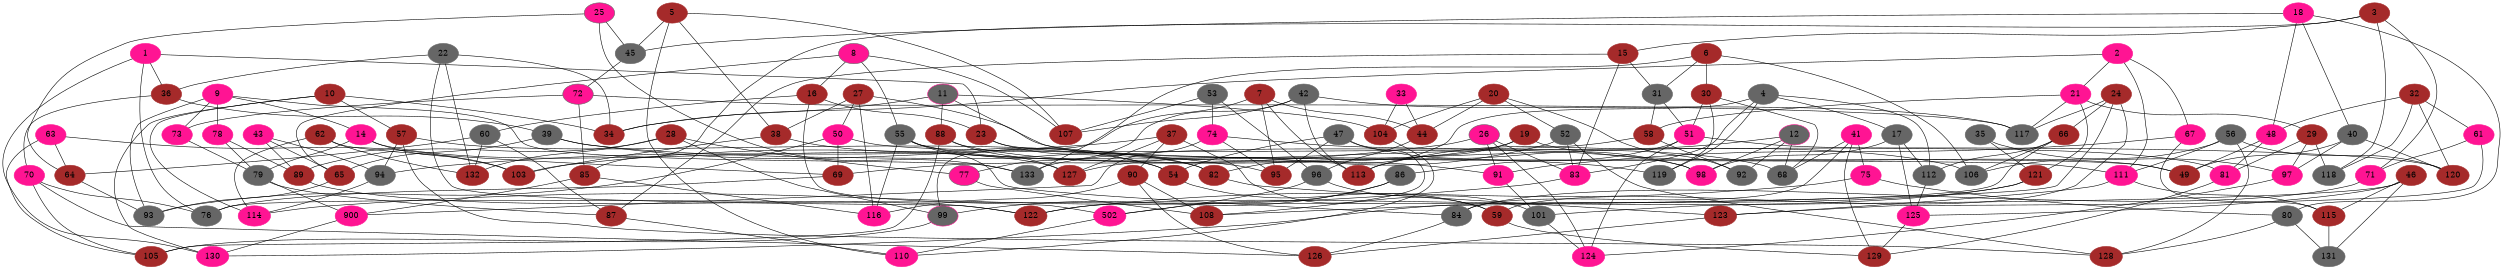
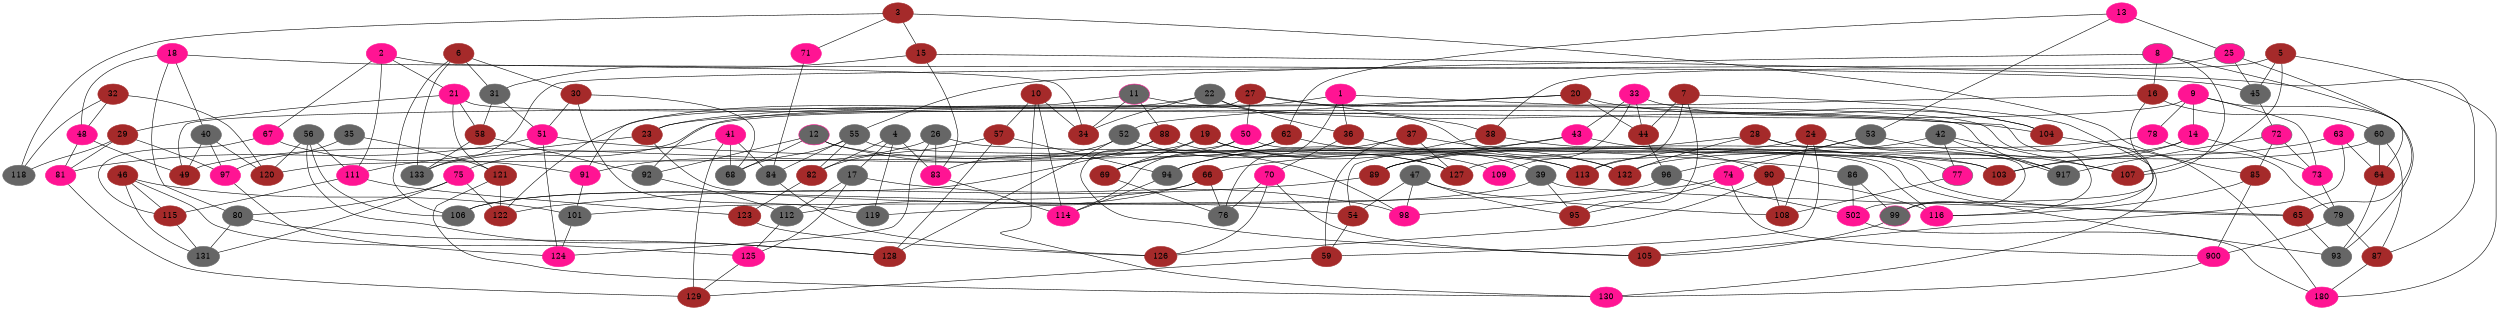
none -> (2122, 13)
(1834, 101) -> (735, 197)
none -> (1597, 120)
(1484, 135) -> (936, 135)
(2022, 135) -> (2064, 175)
(2479, 135) -> none
(310, 155) -> (2239, 148)
none -> (1499, 175)
none -> (334, 221)
(902, 257) -> (2322, 297)
